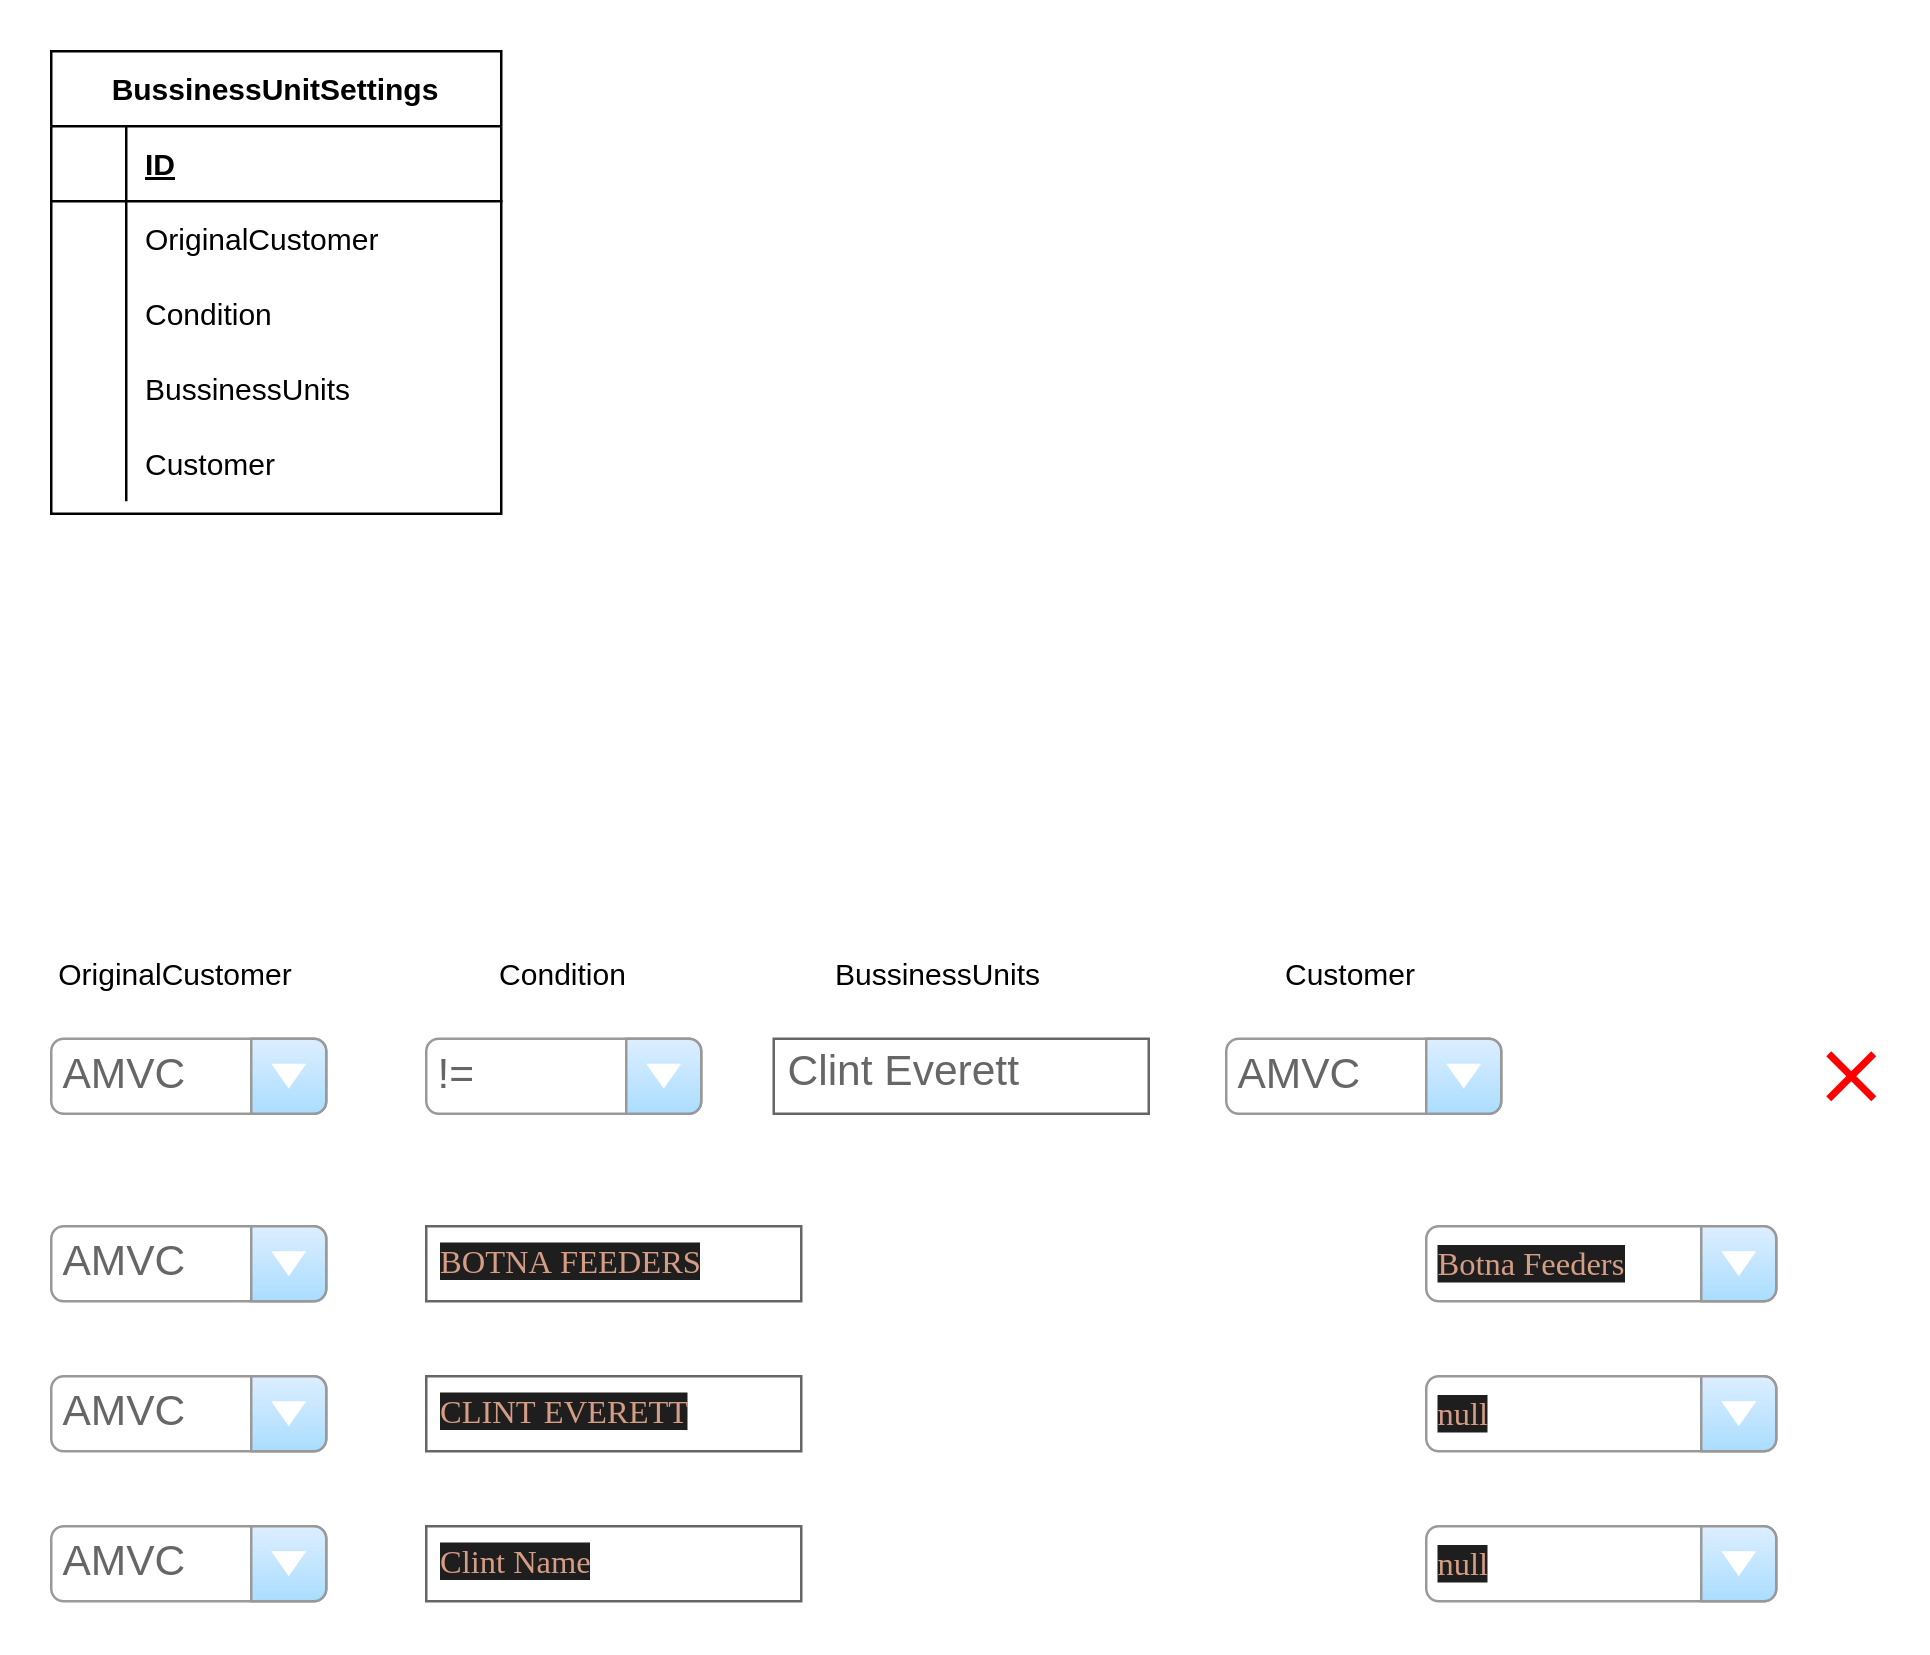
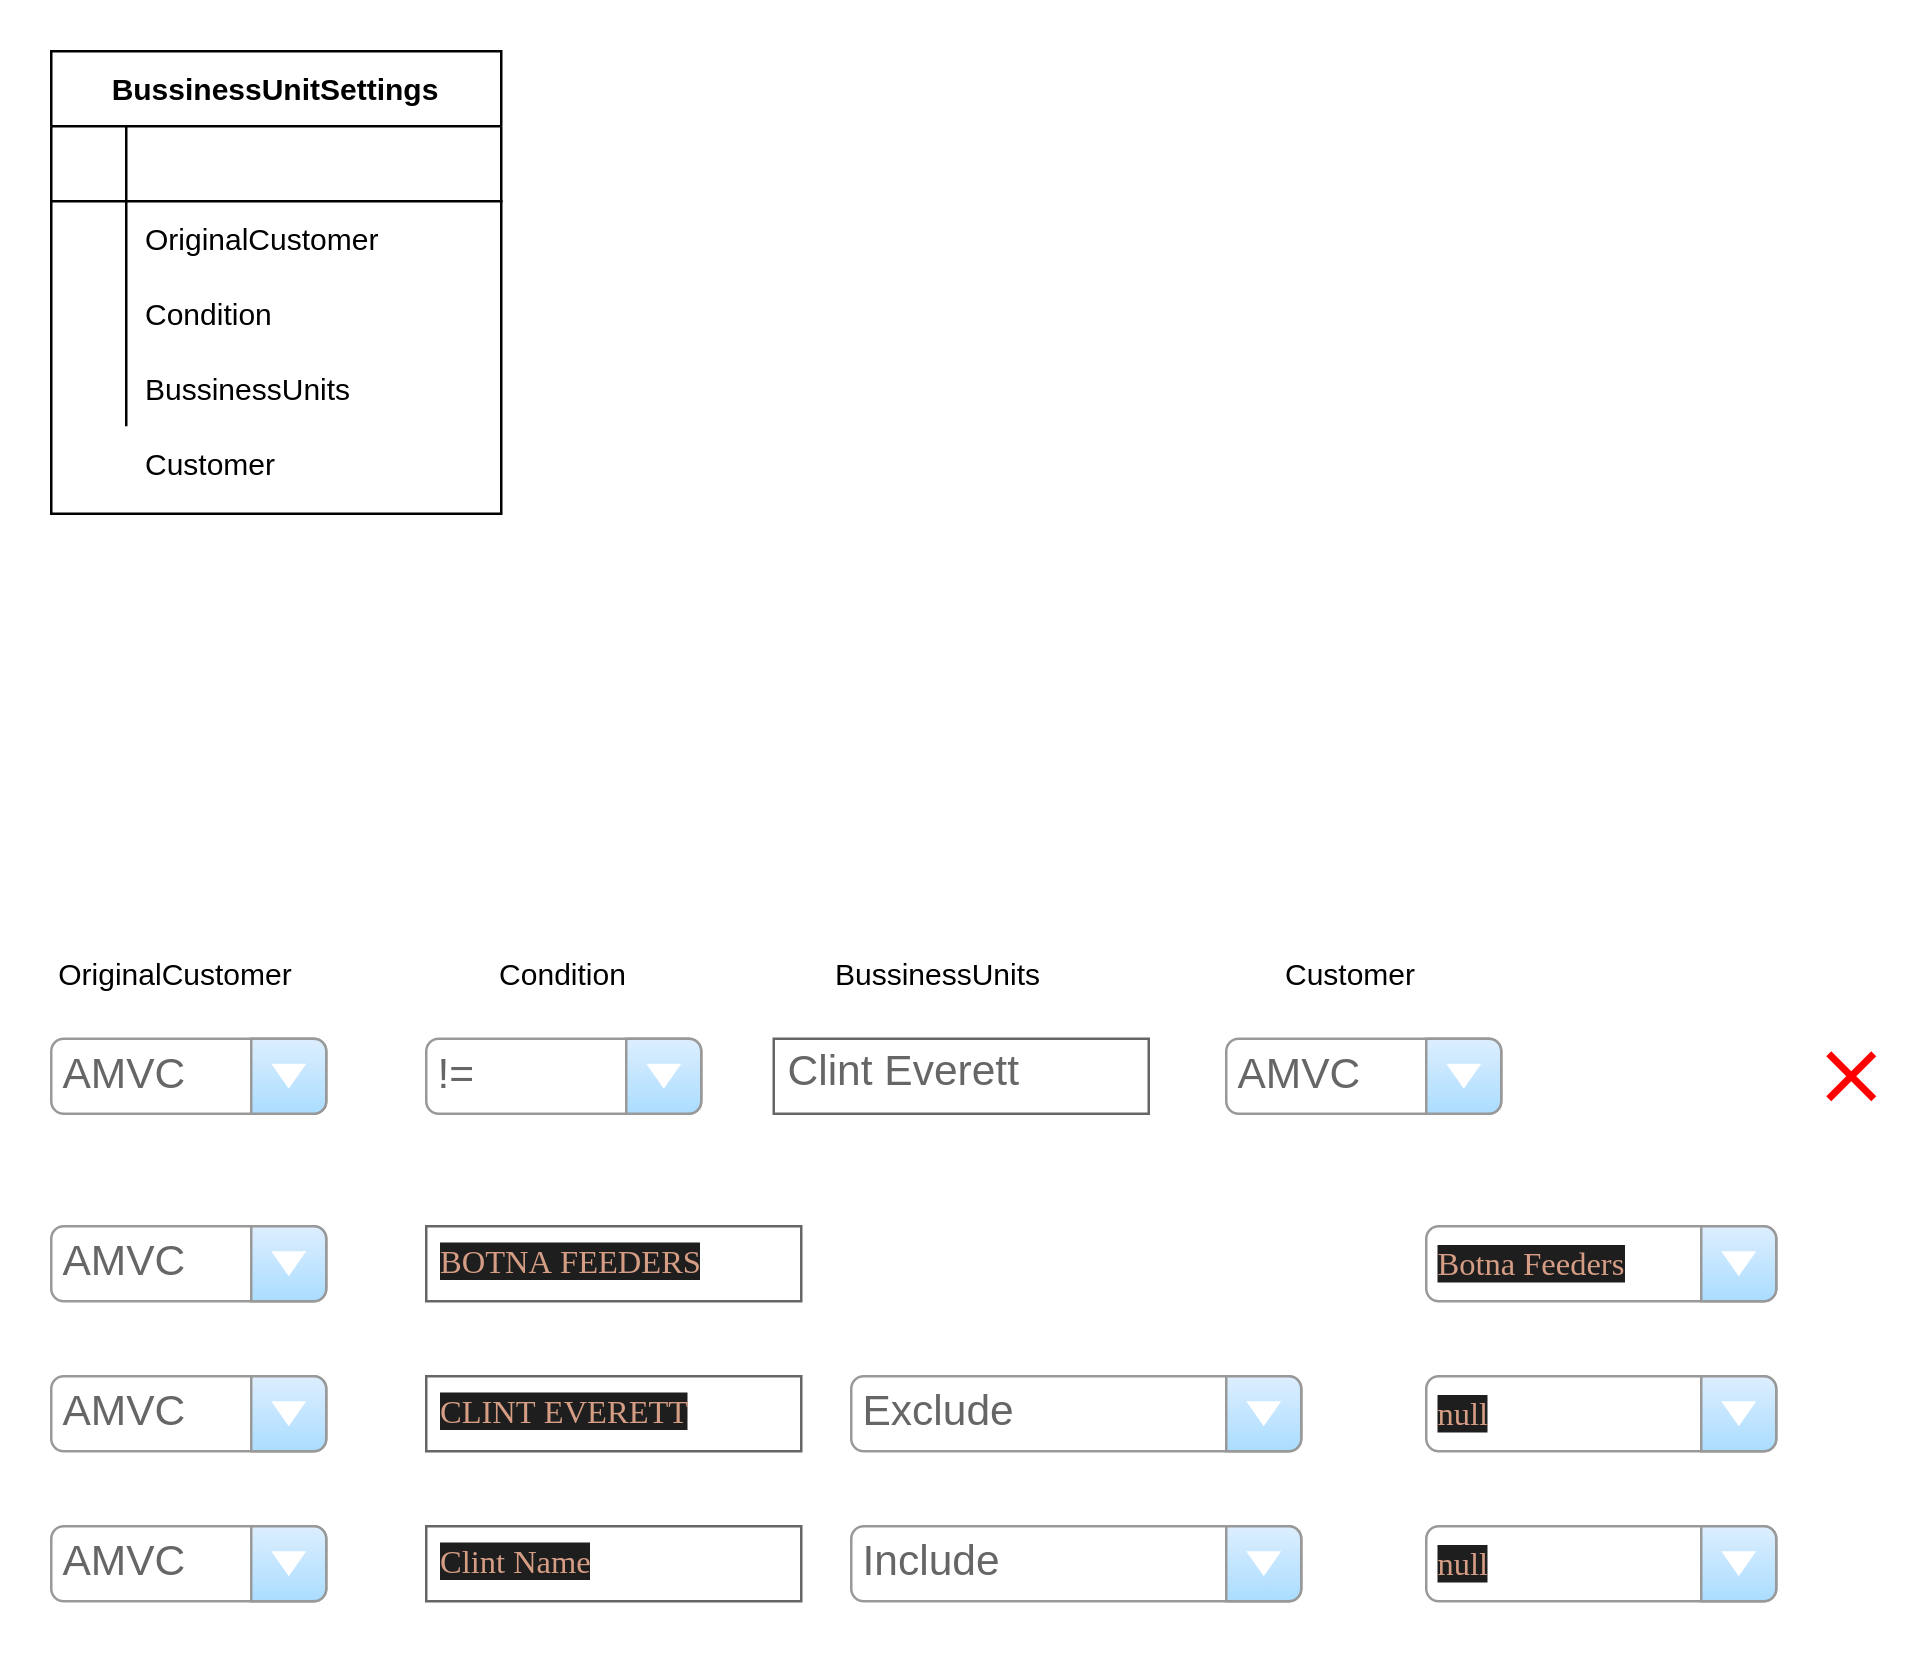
(314, 164) -> none
none -> (1076, 1414)
none -> (1076, 1564)
